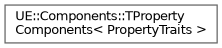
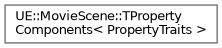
(111, 24) -> (111, 24)
